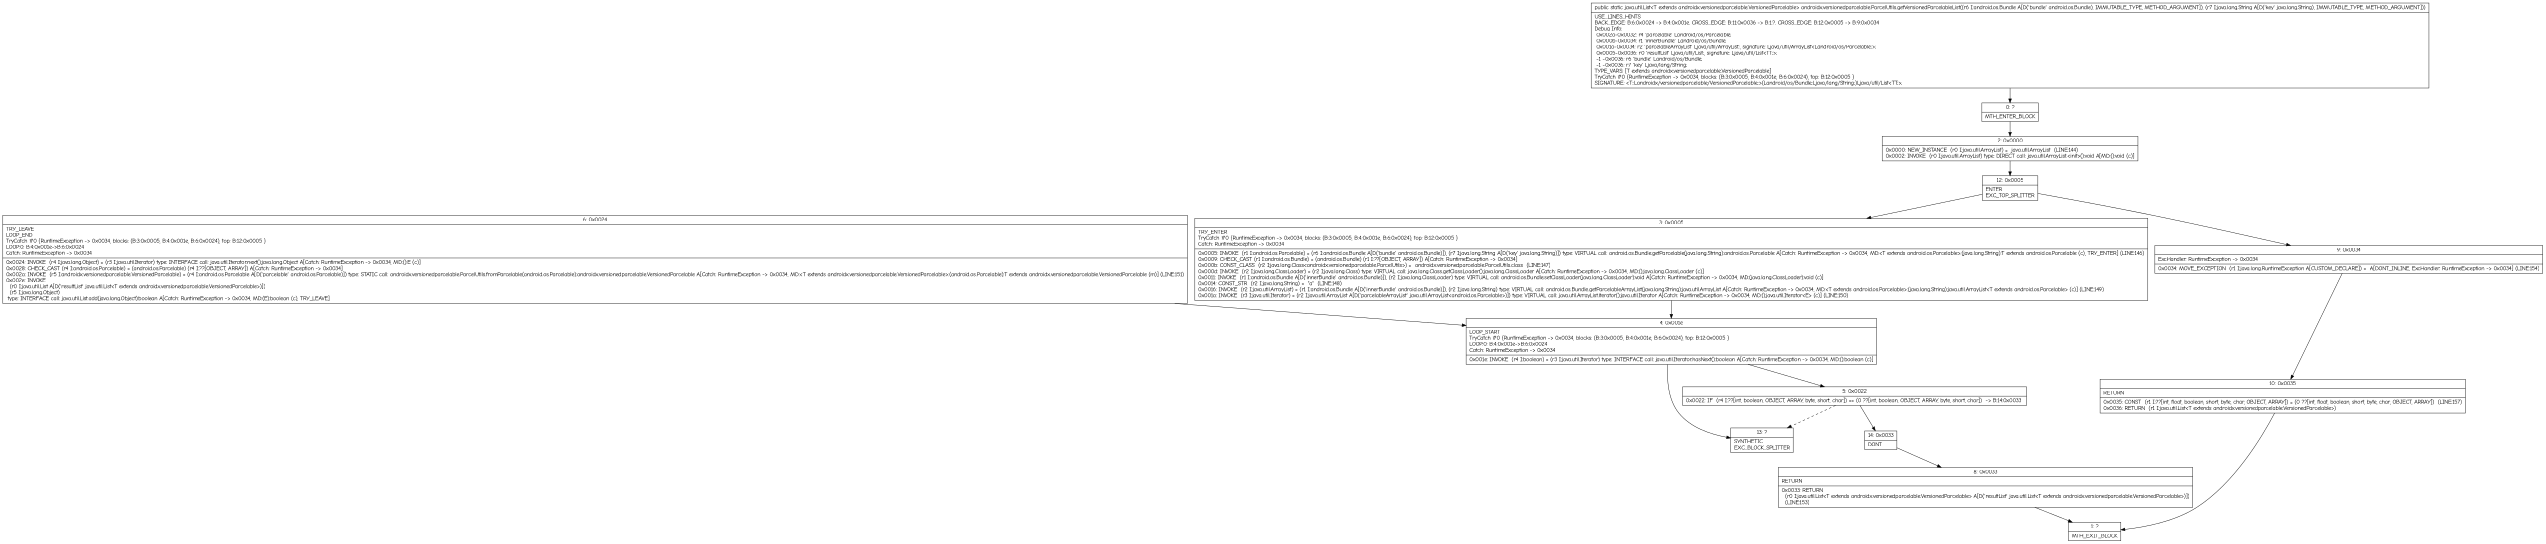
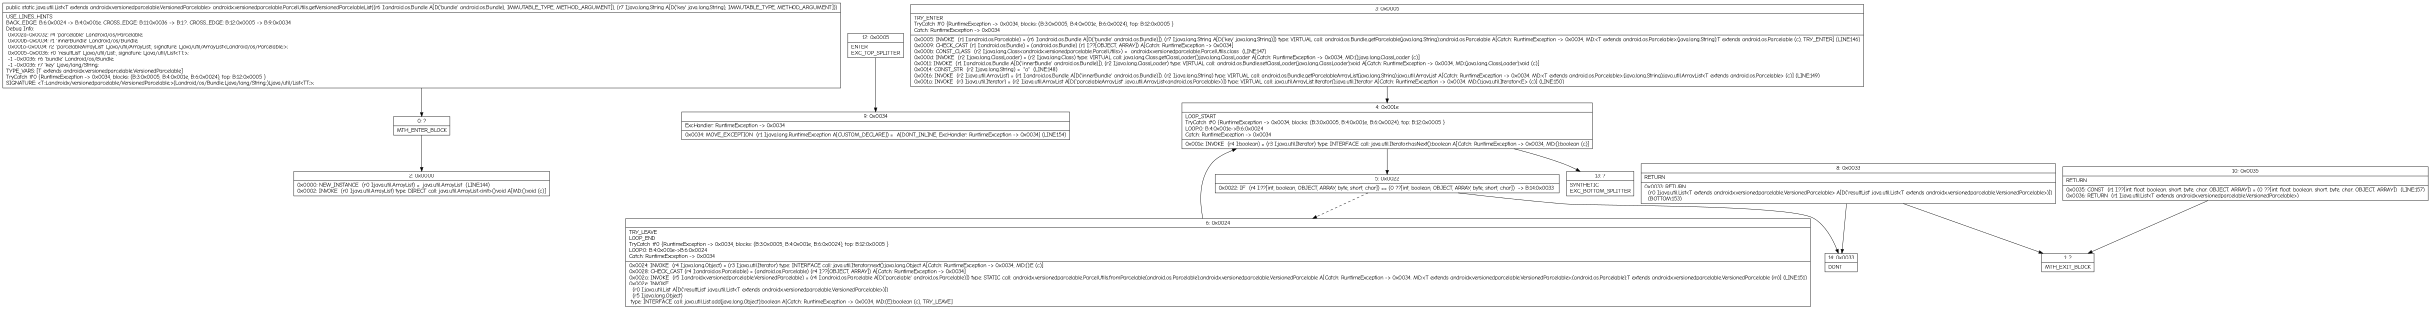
(2010, 166) -> none
(1927, 206) -> none
(2317, 324) -> none
(1813, 416) -> (1342, 205)
(1762, 448) -> (1600, 191)
(1917, 457) -> (1844, 227)
(1796, 502) -> (1663, 199)
